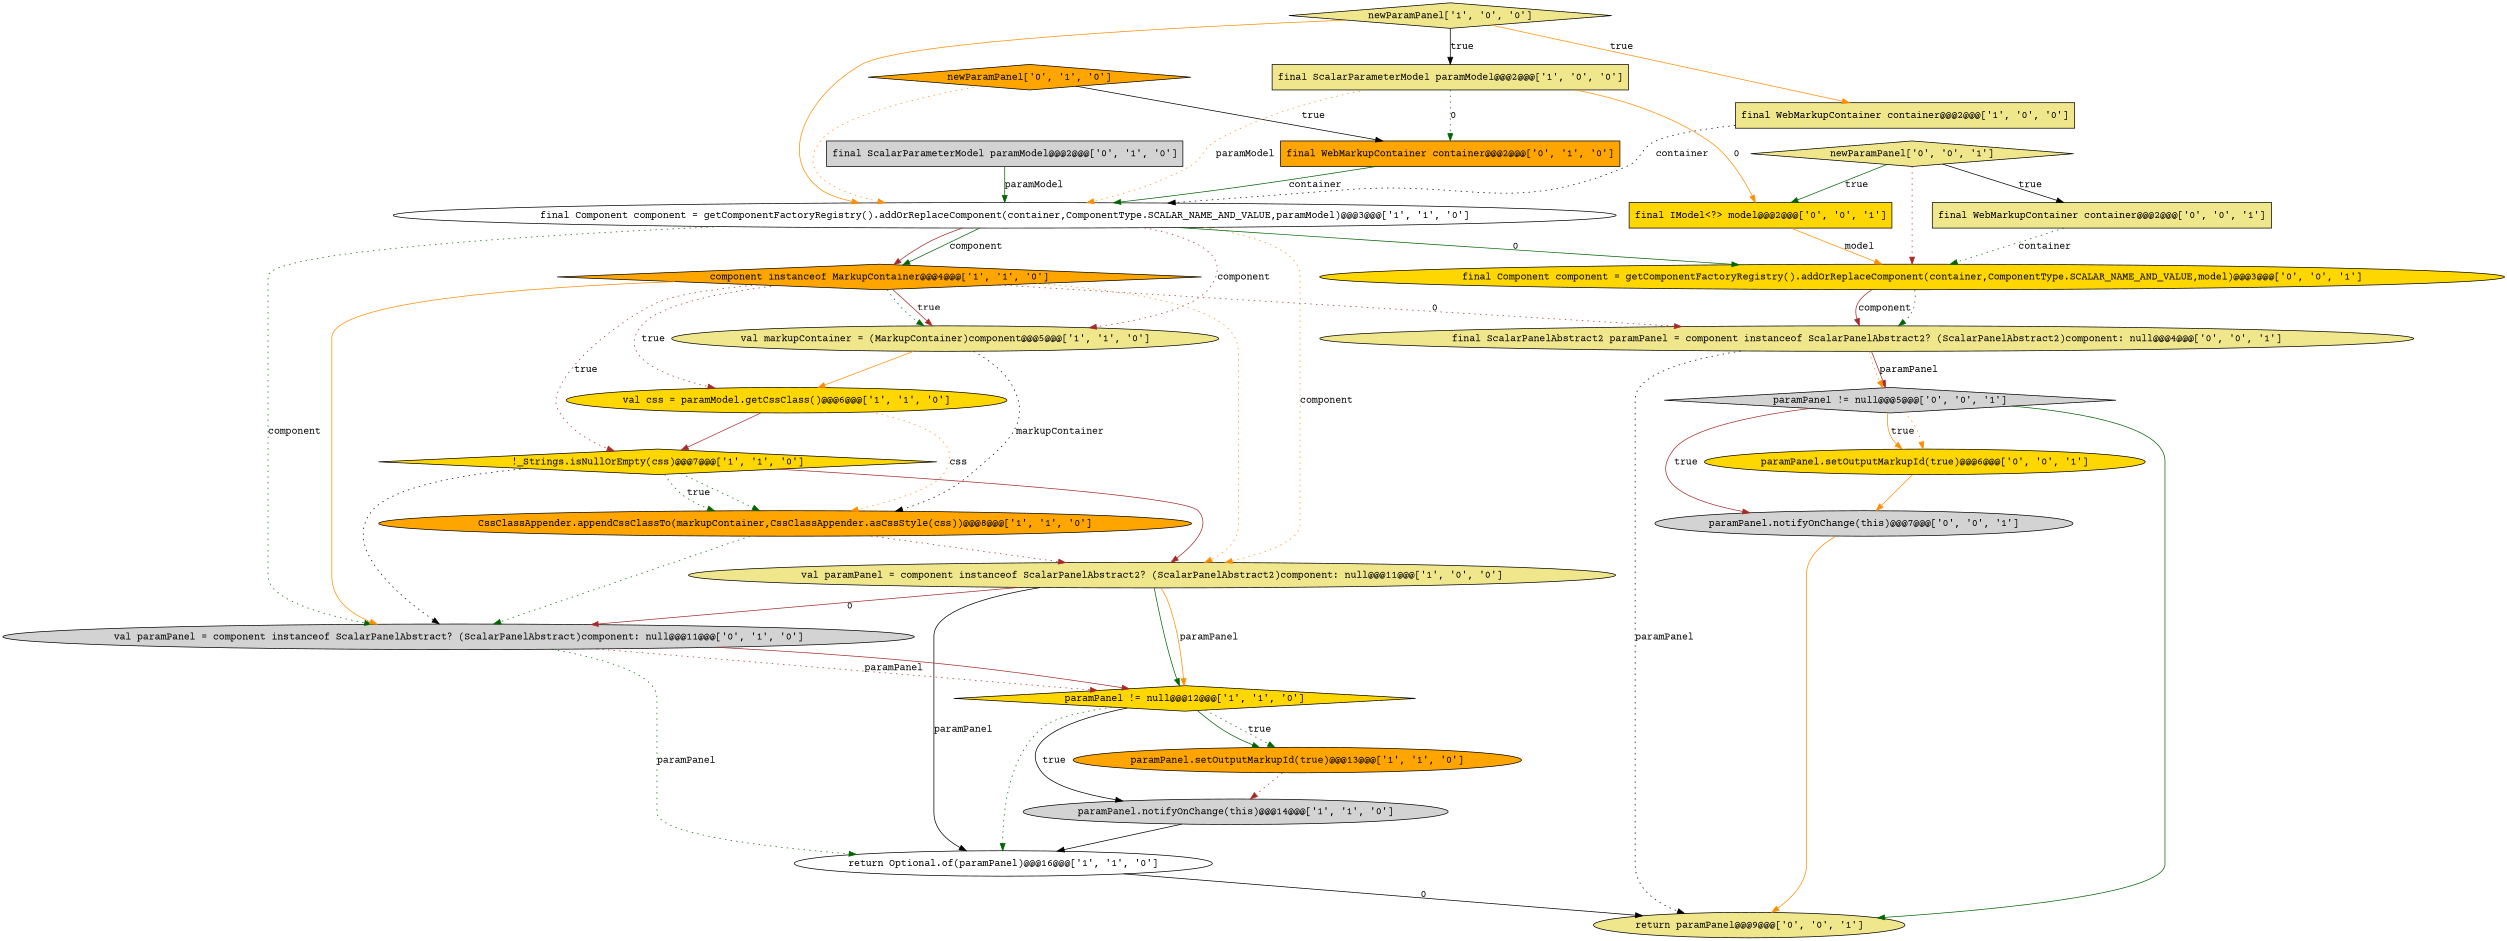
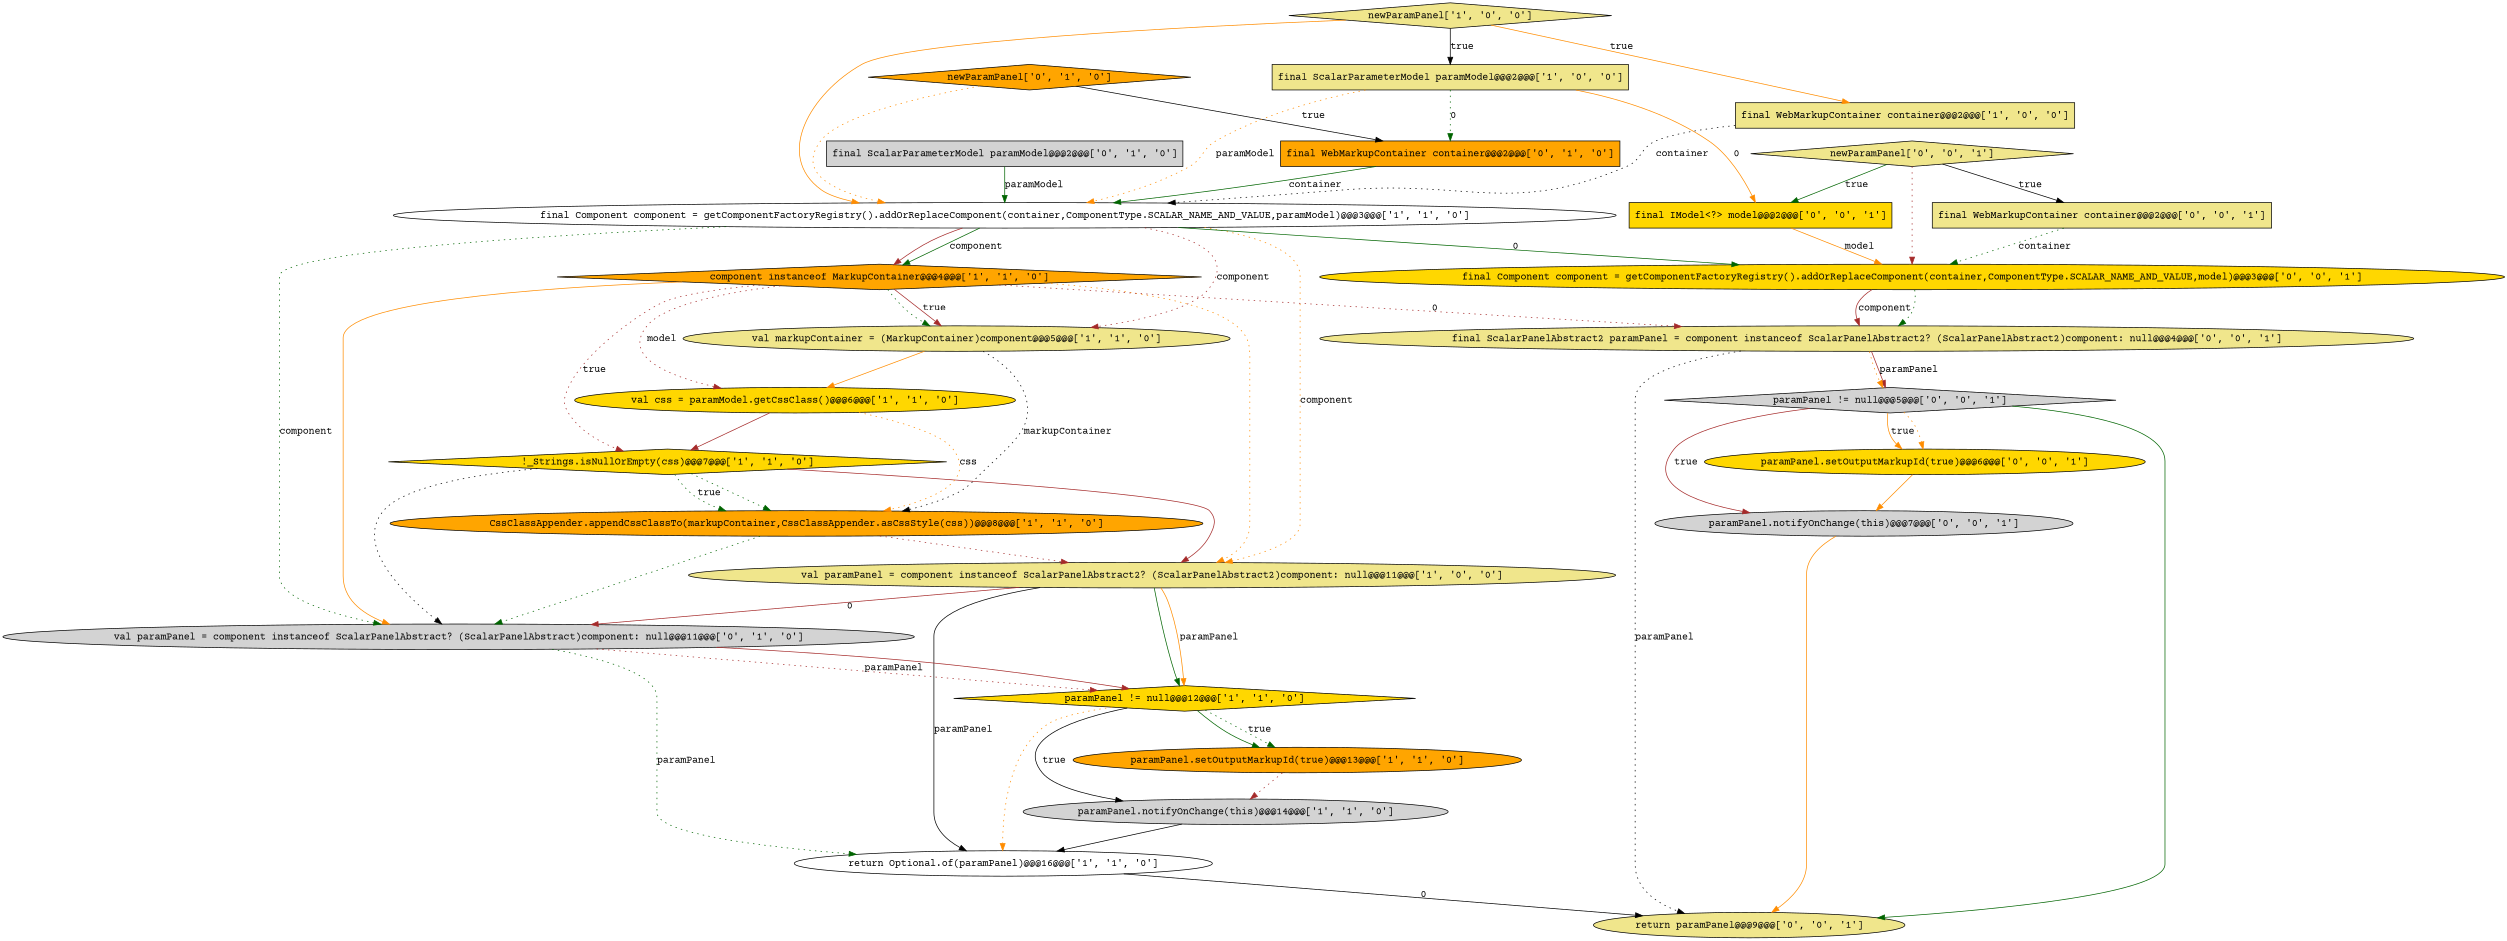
(653, 339) -> (662, 339)
(1025, 748) -> (1025, 748)
